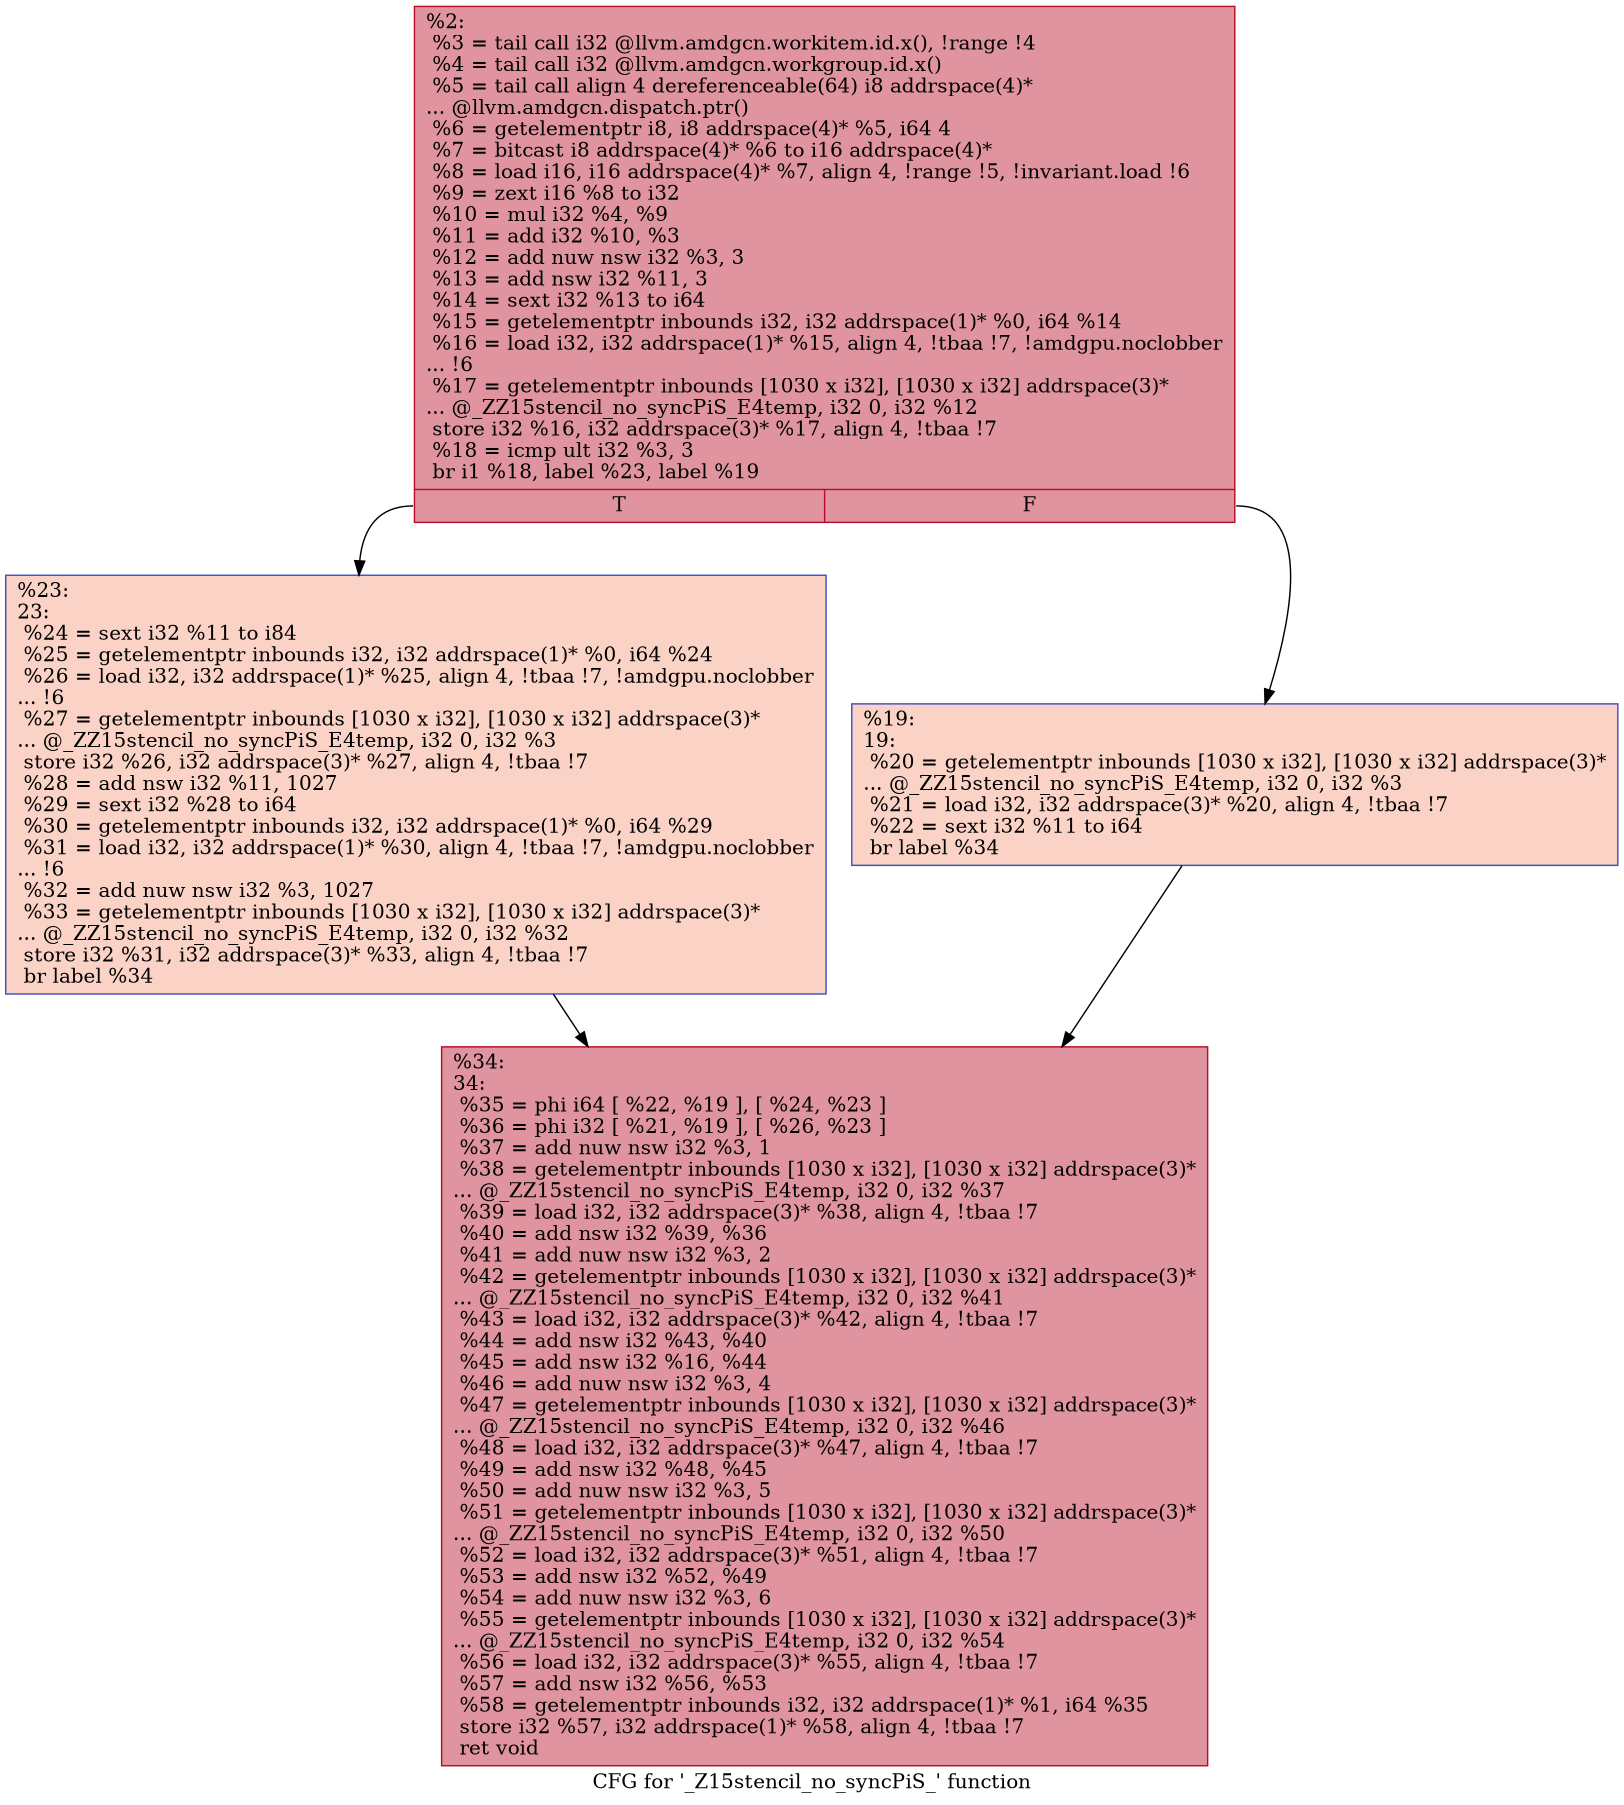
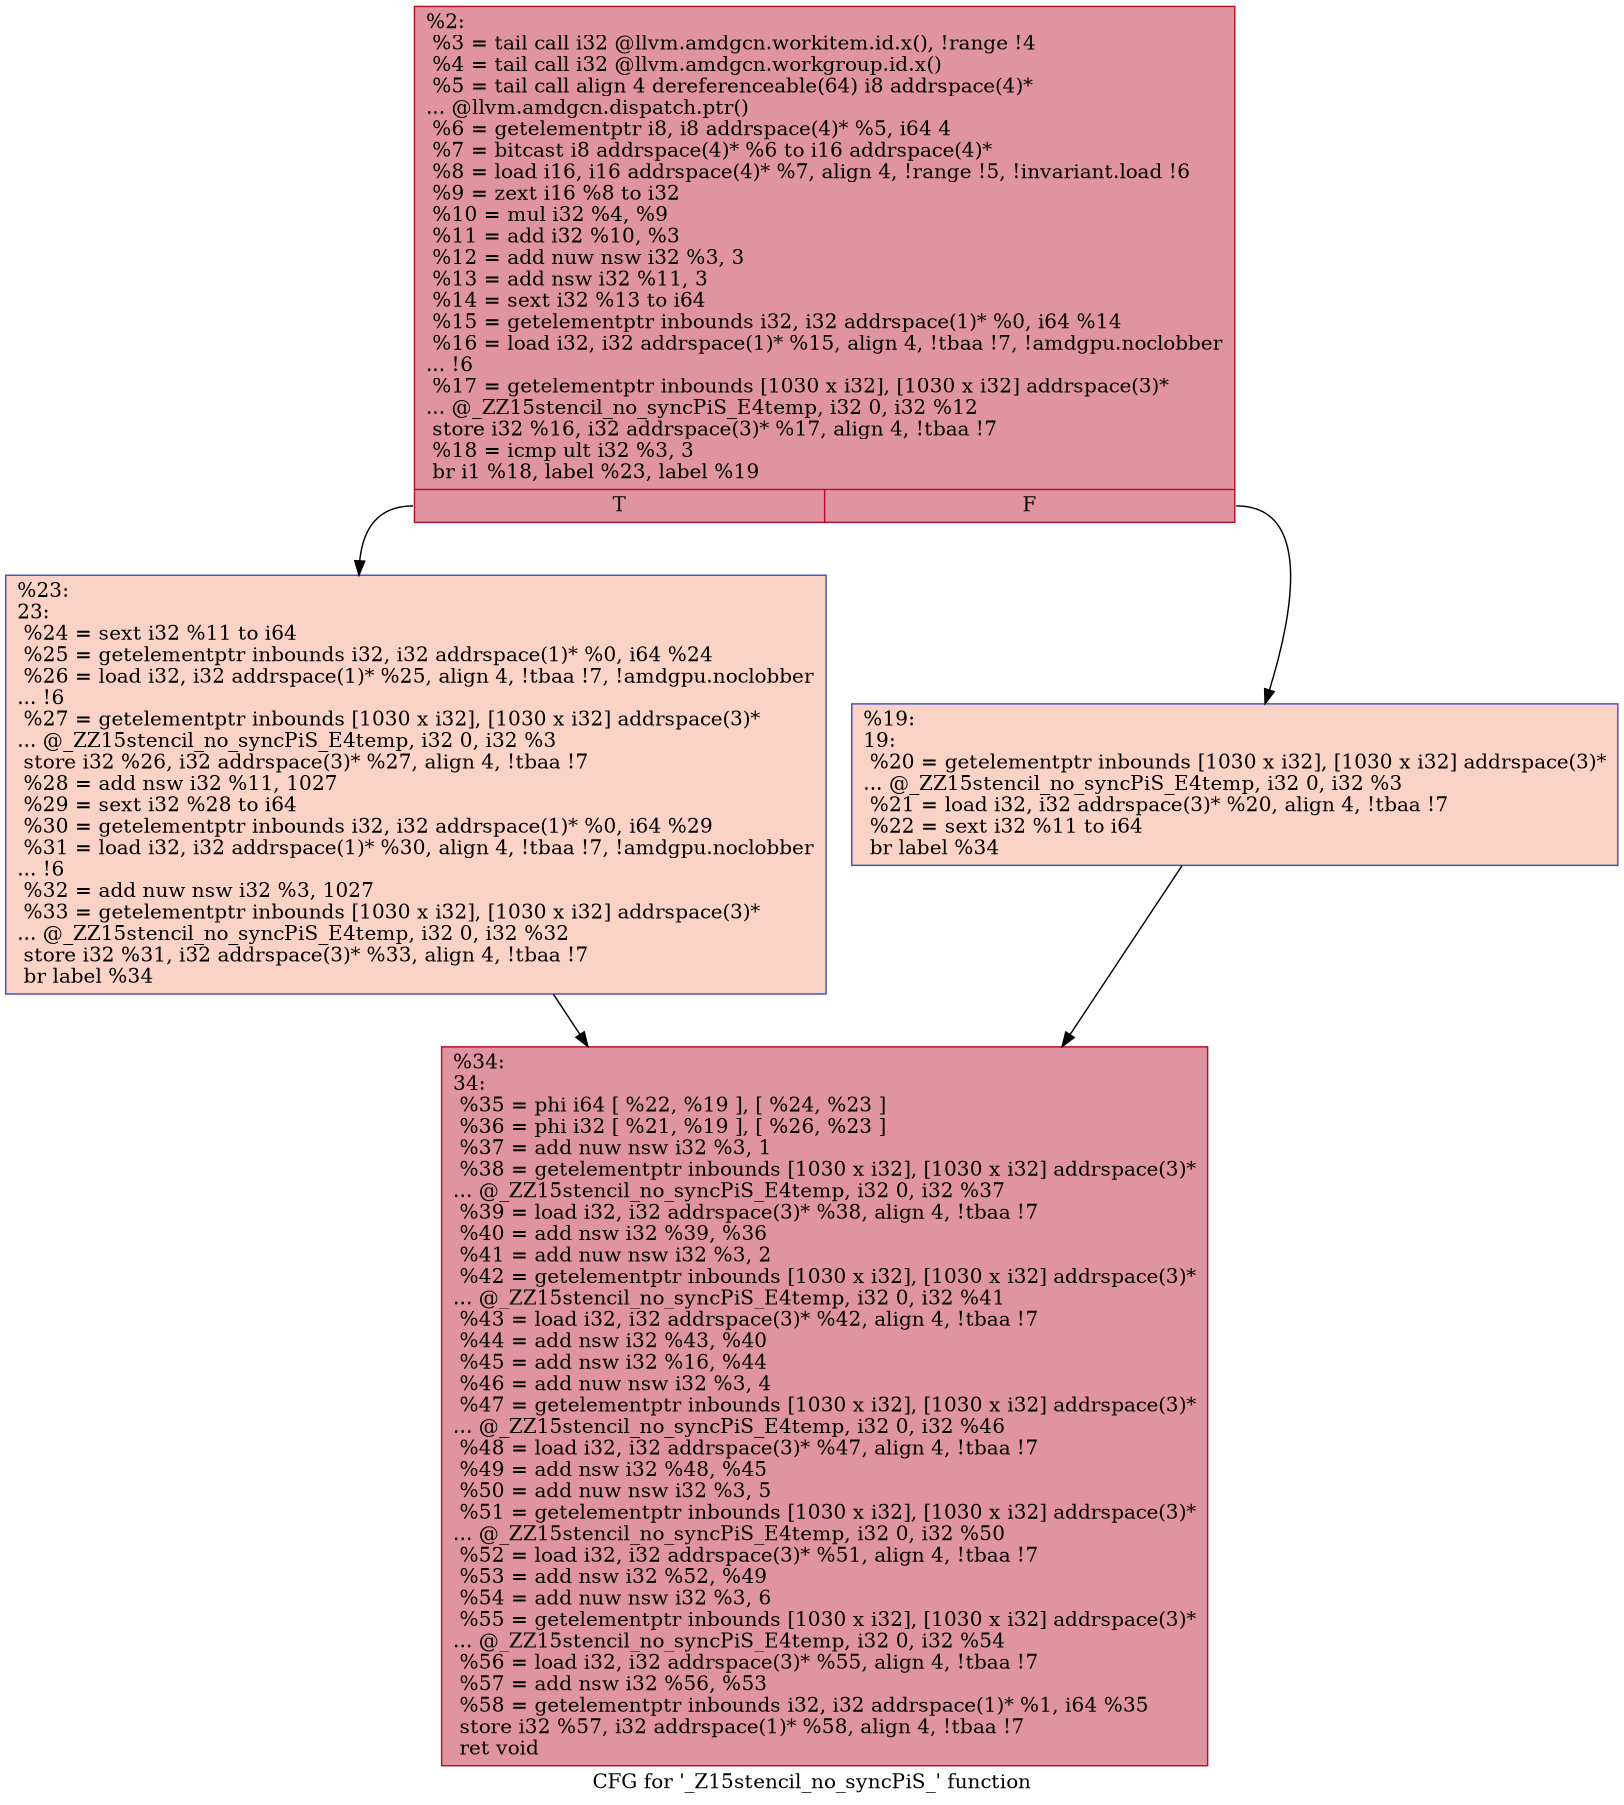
(157, 634) -> (157, 634)
